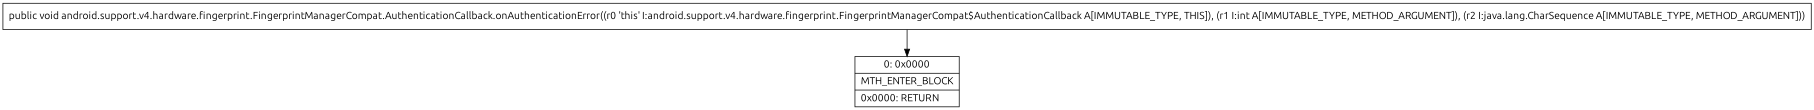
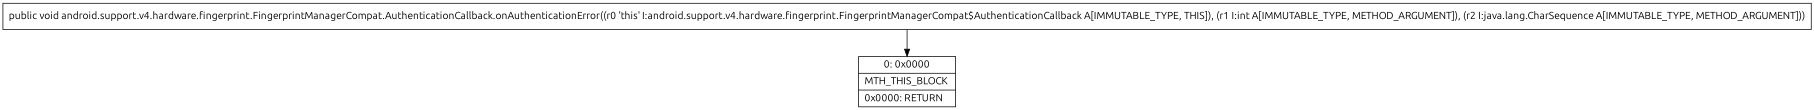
(907, 81) -> (906, 81)
